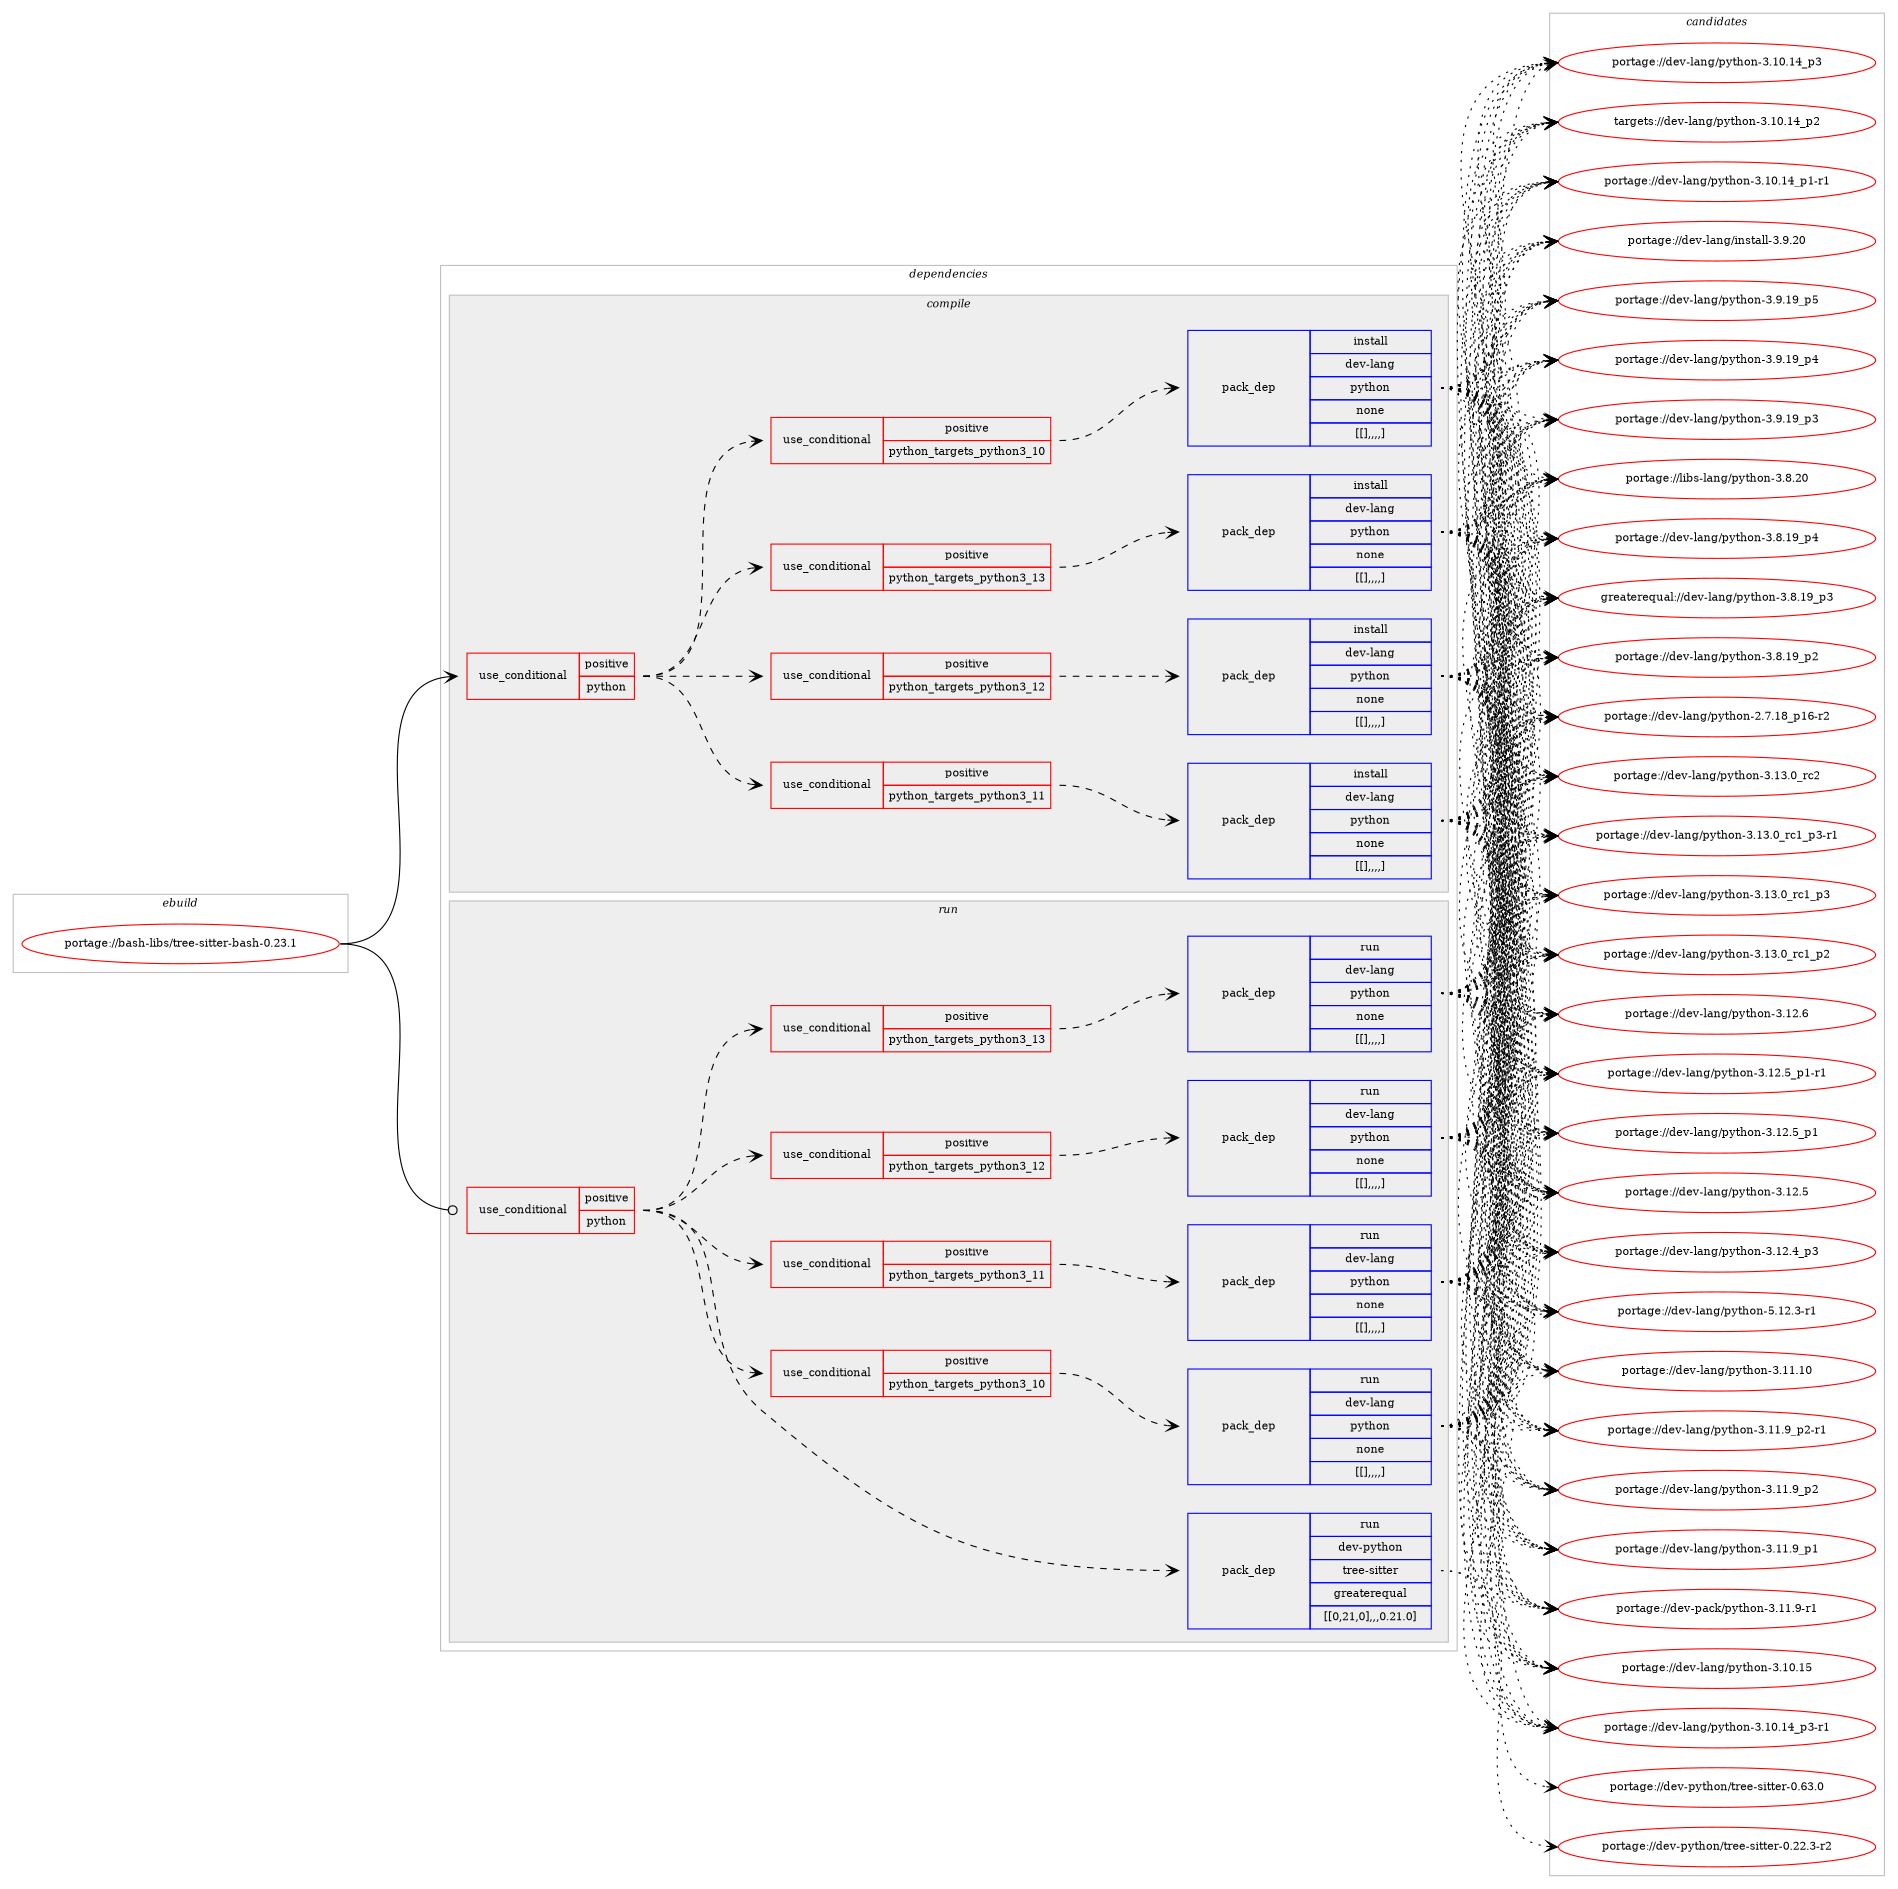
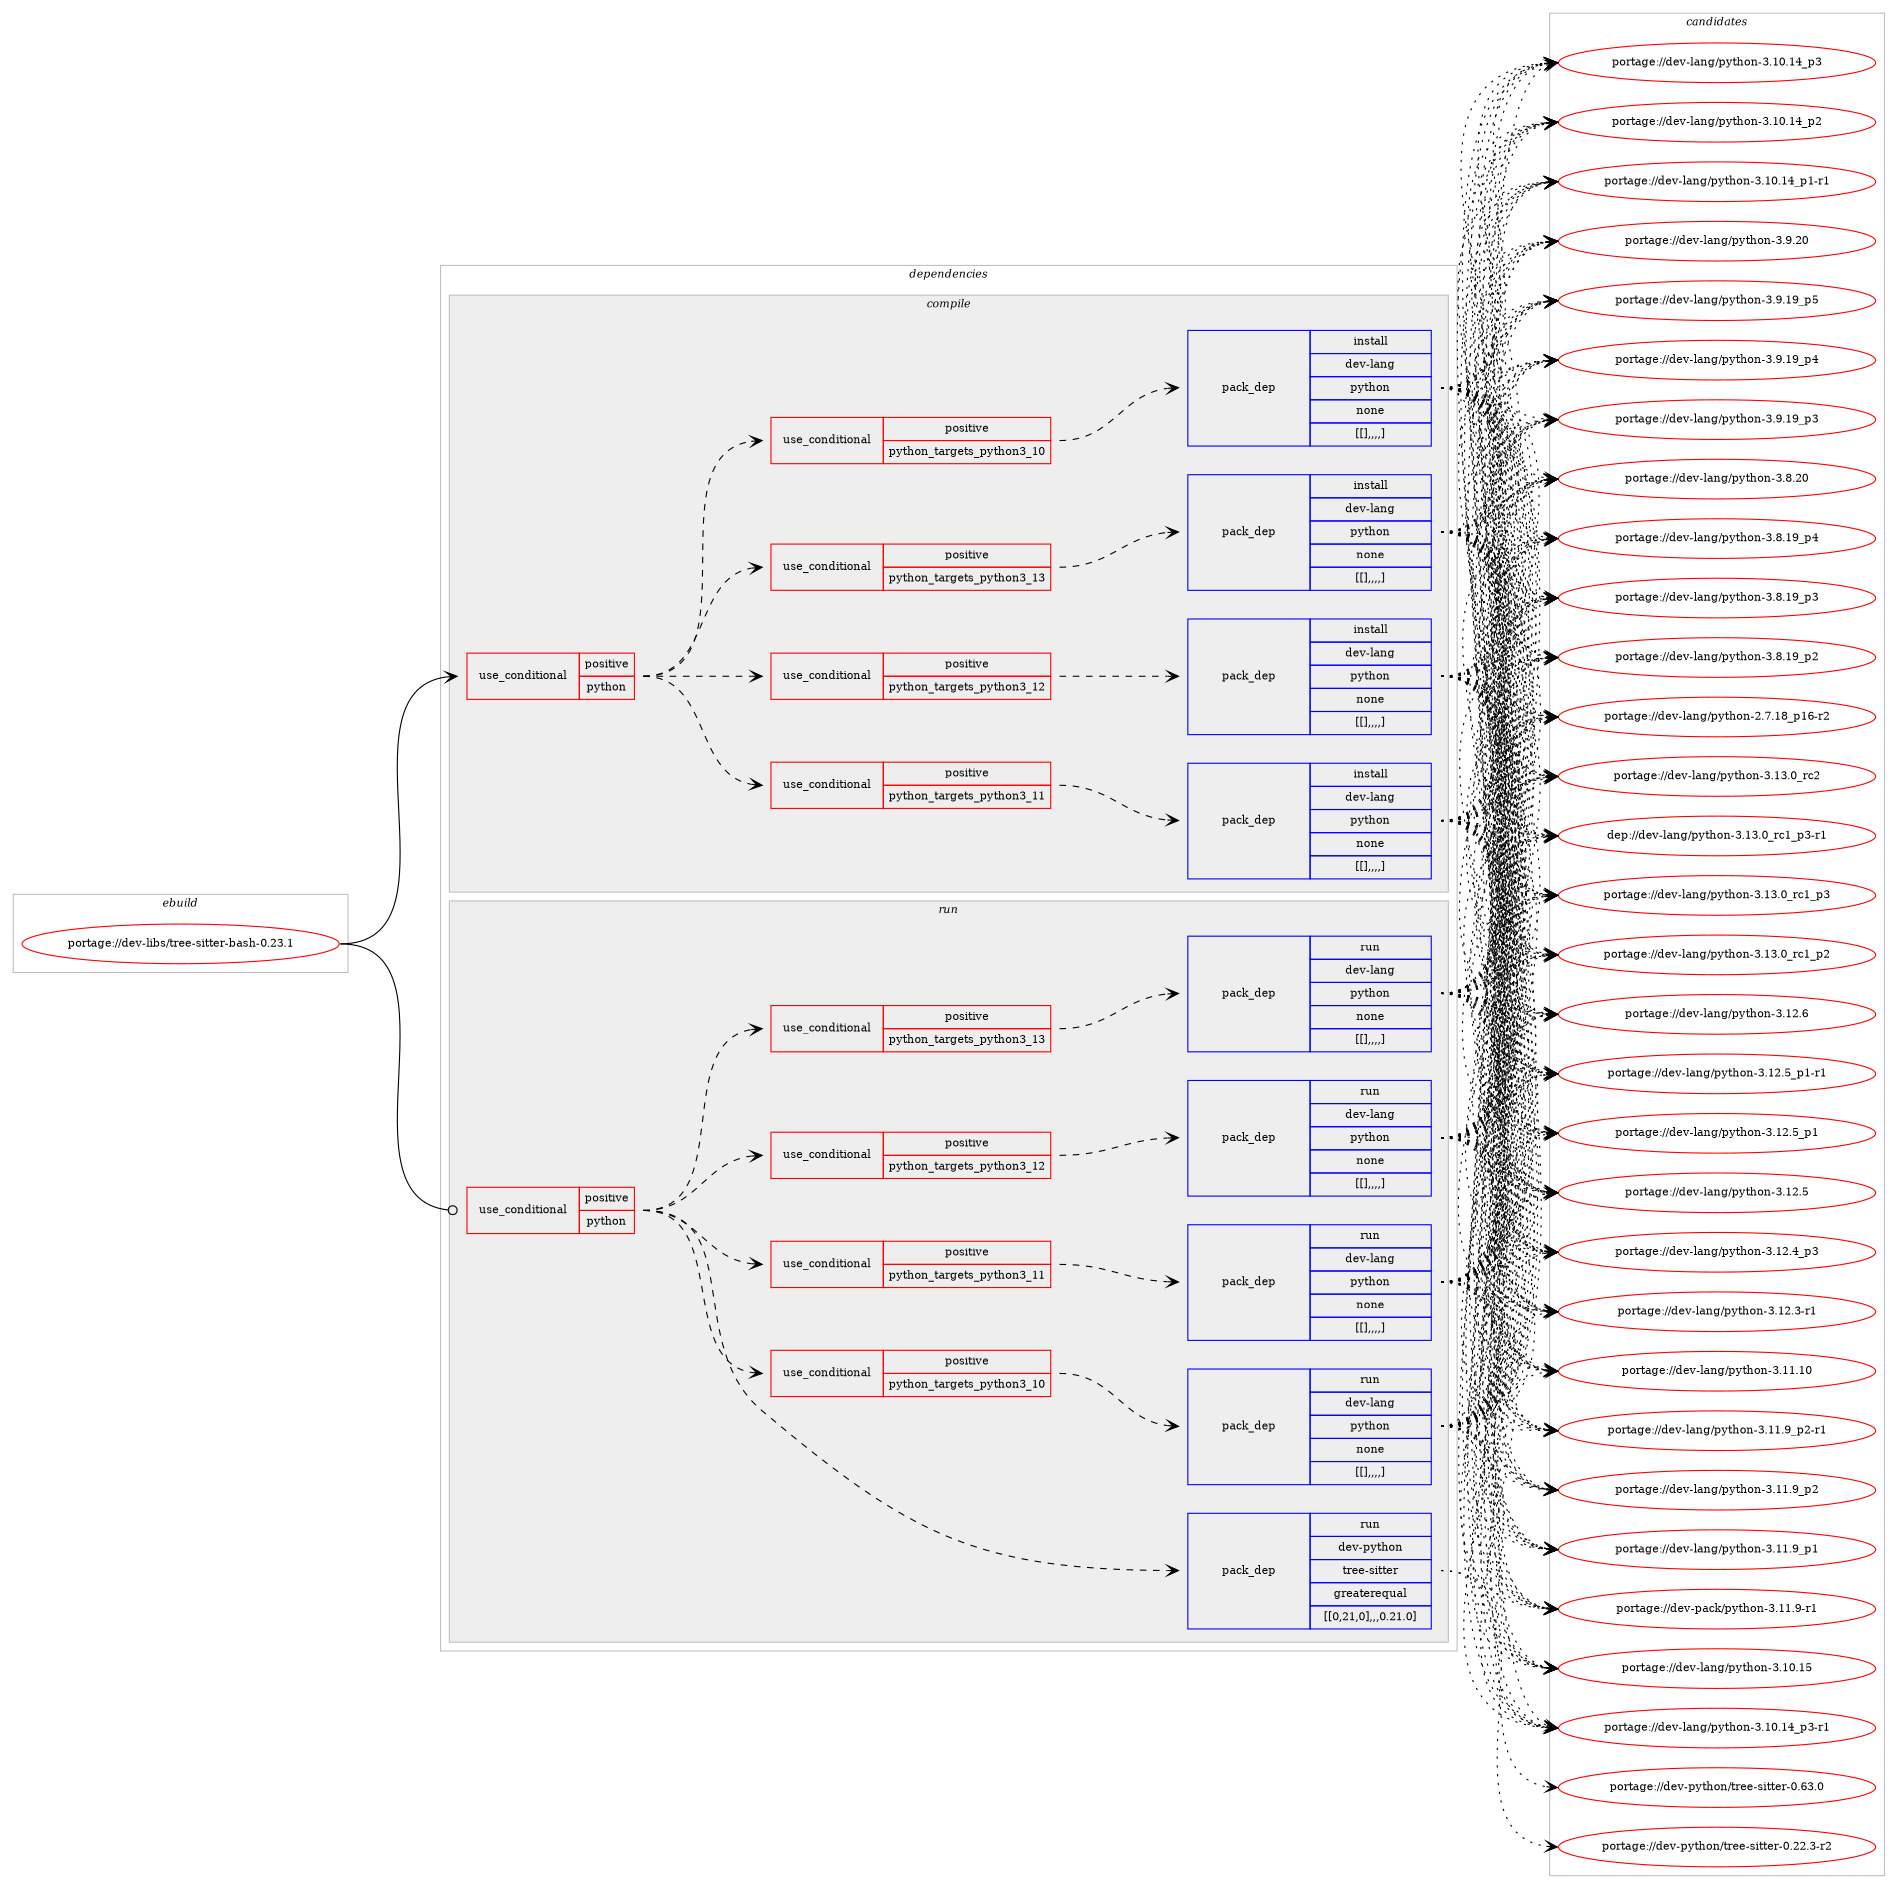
(1717, 122) -> (1717, 122)
(1717, 241) -> (1717, 241)
(1717, 479) -> (1717, 479)
(1717, 598) -> (1717, 598)
(1717, 836) -> (1717, 836)
(181, 944) -> (181, 944)
(1717, 1312) -> (1717, 1312)
